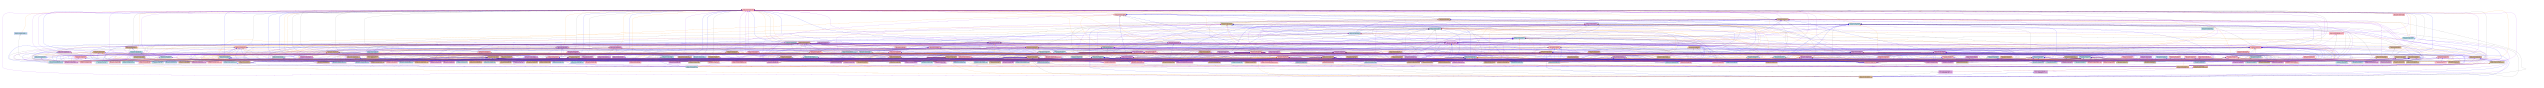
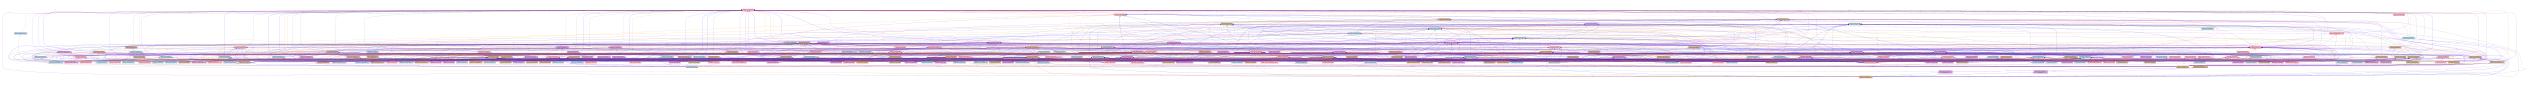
(2399, 62) -> none
